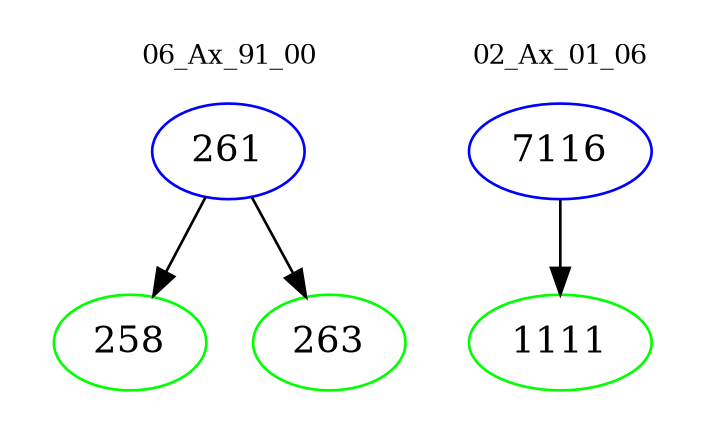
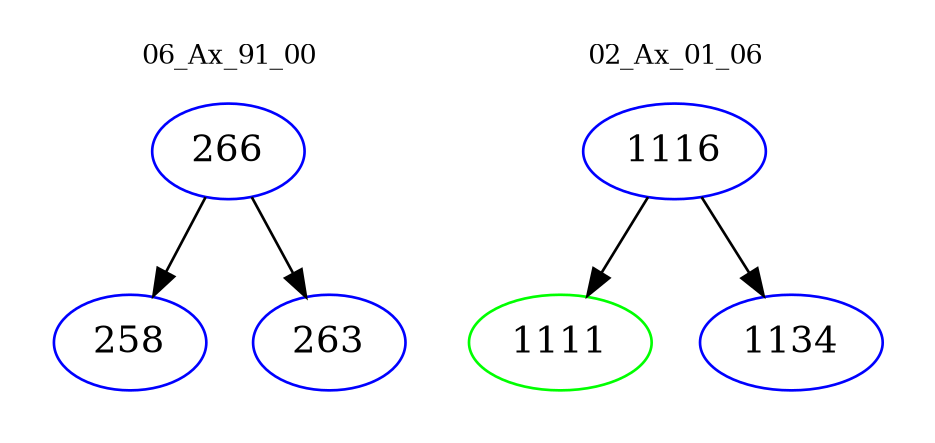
(228, 151) -> (228, 151)
(560, 151) -> (675, 151)
(130, 343) -> (130, 343)
(329, 343) -> (329, 343)
none -> (791, 343)
